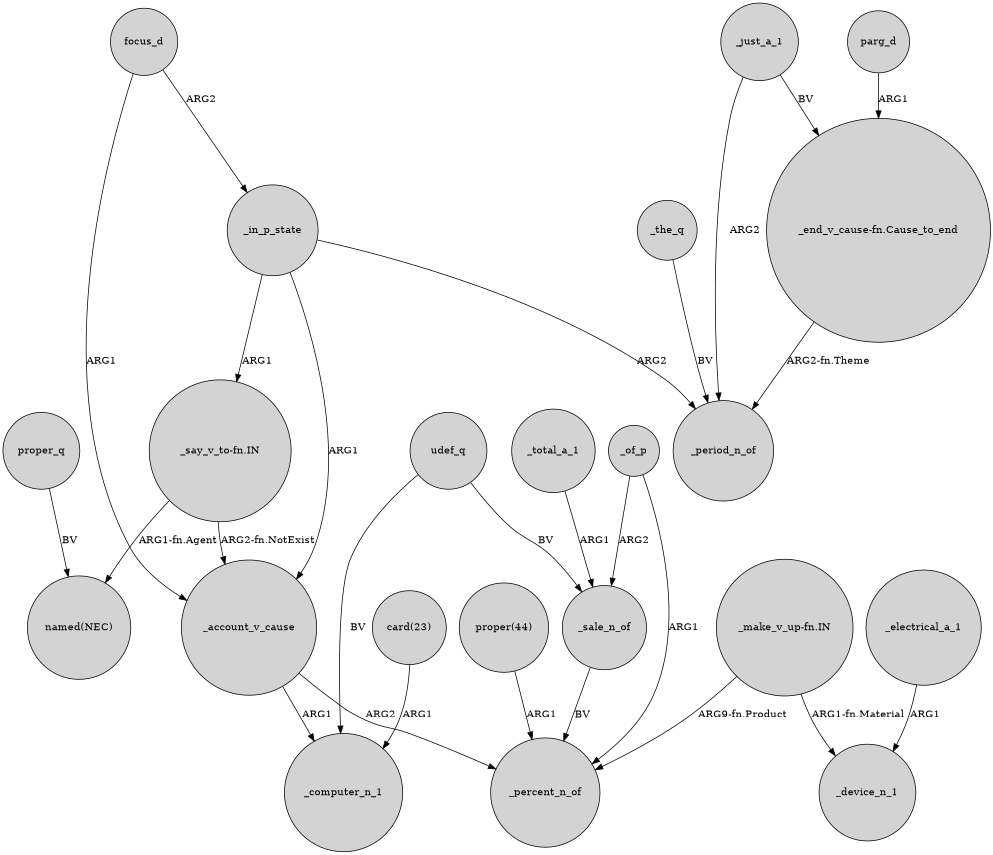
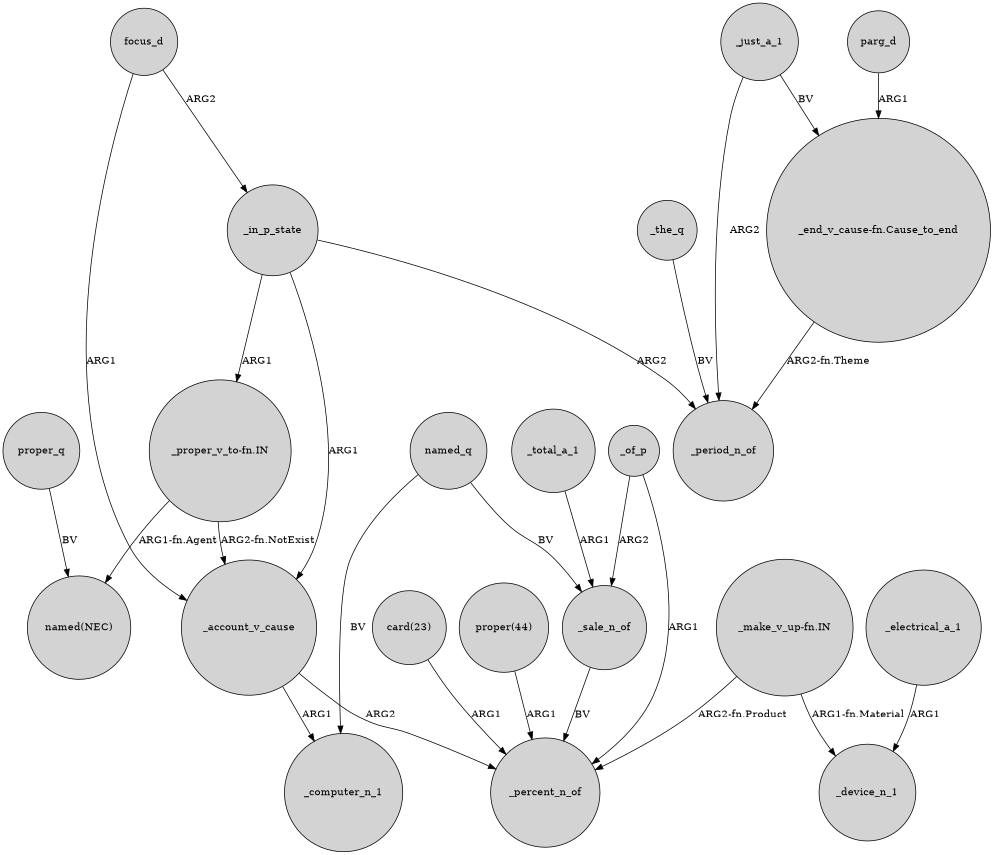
(220, 451) -> (220, 451)
(449, 451) -> (449, 451)
(404, 705) -> (462, 707)
(743, 715) -> (743, 715)
